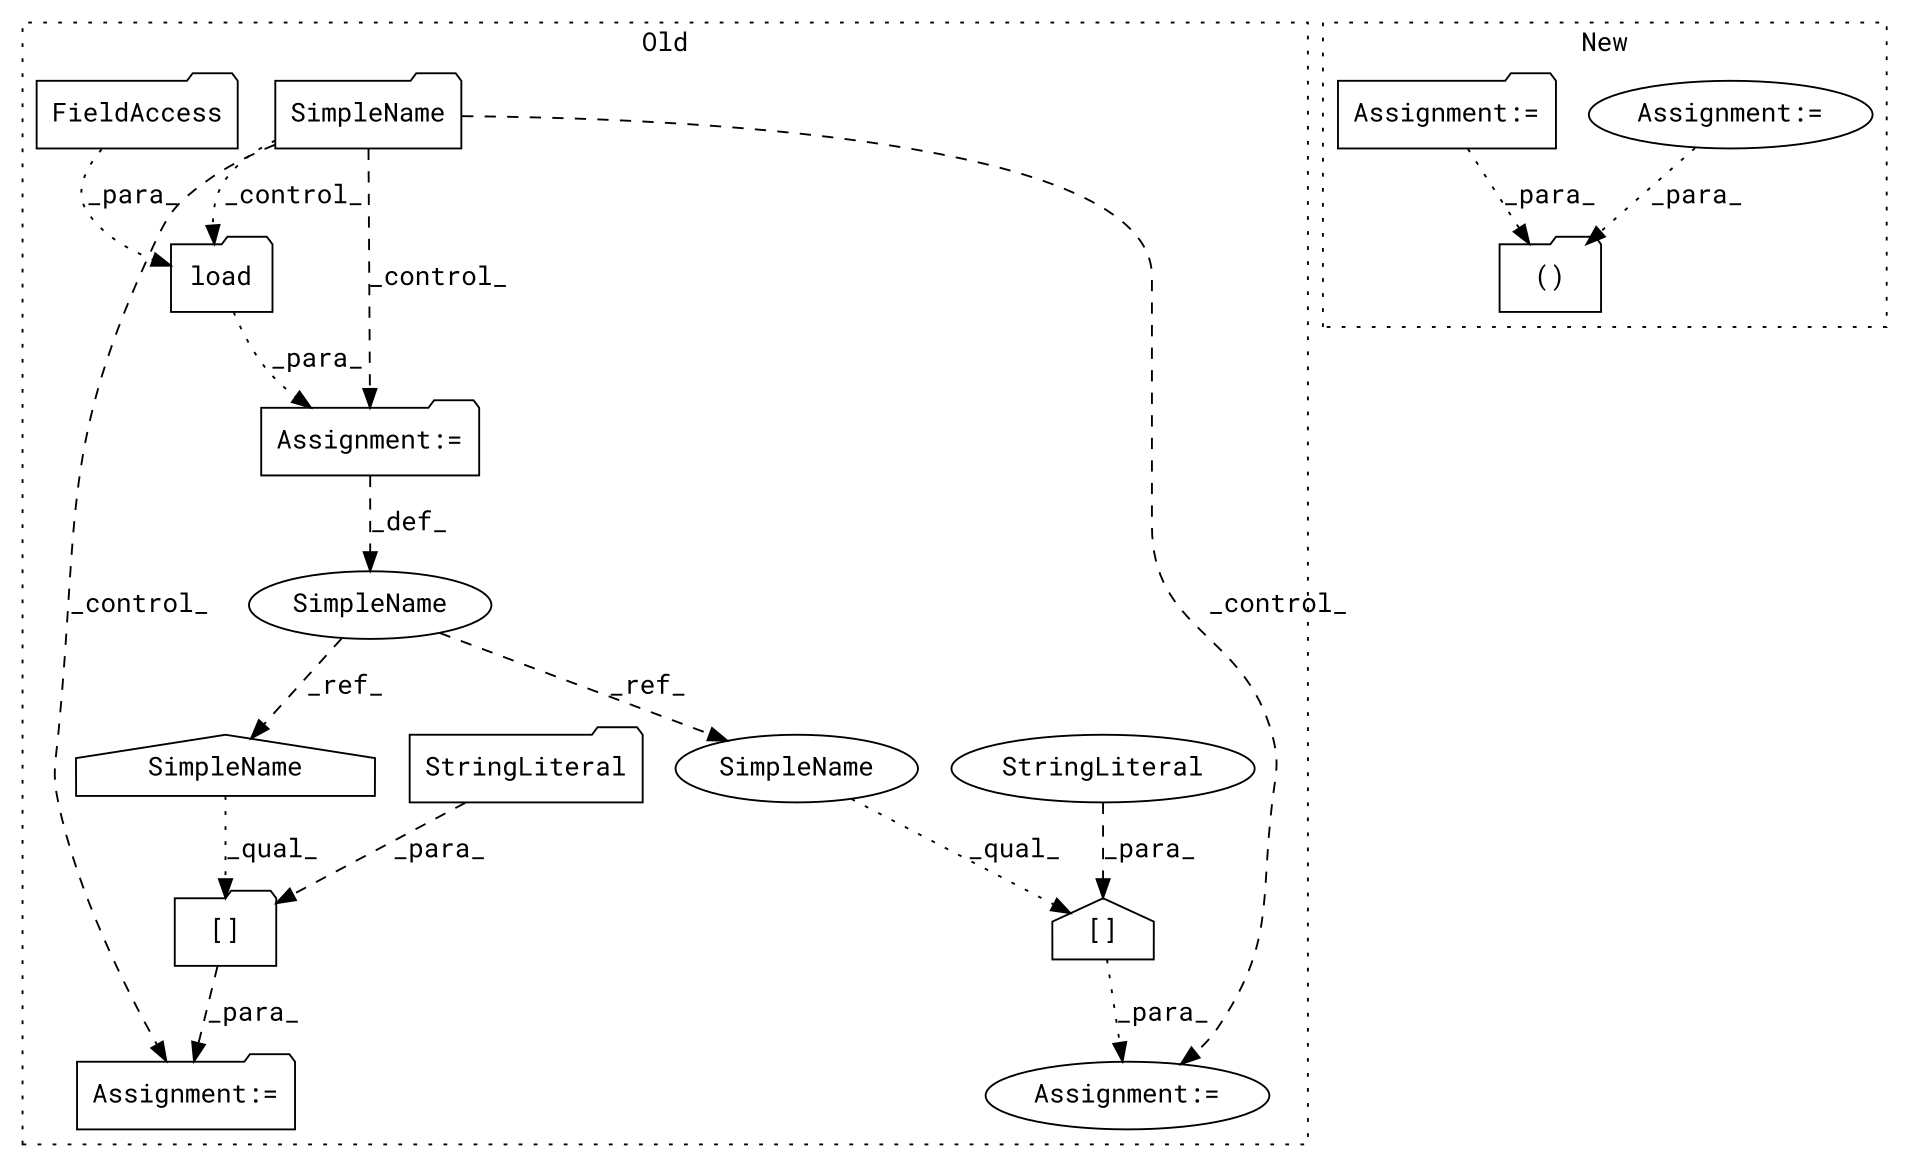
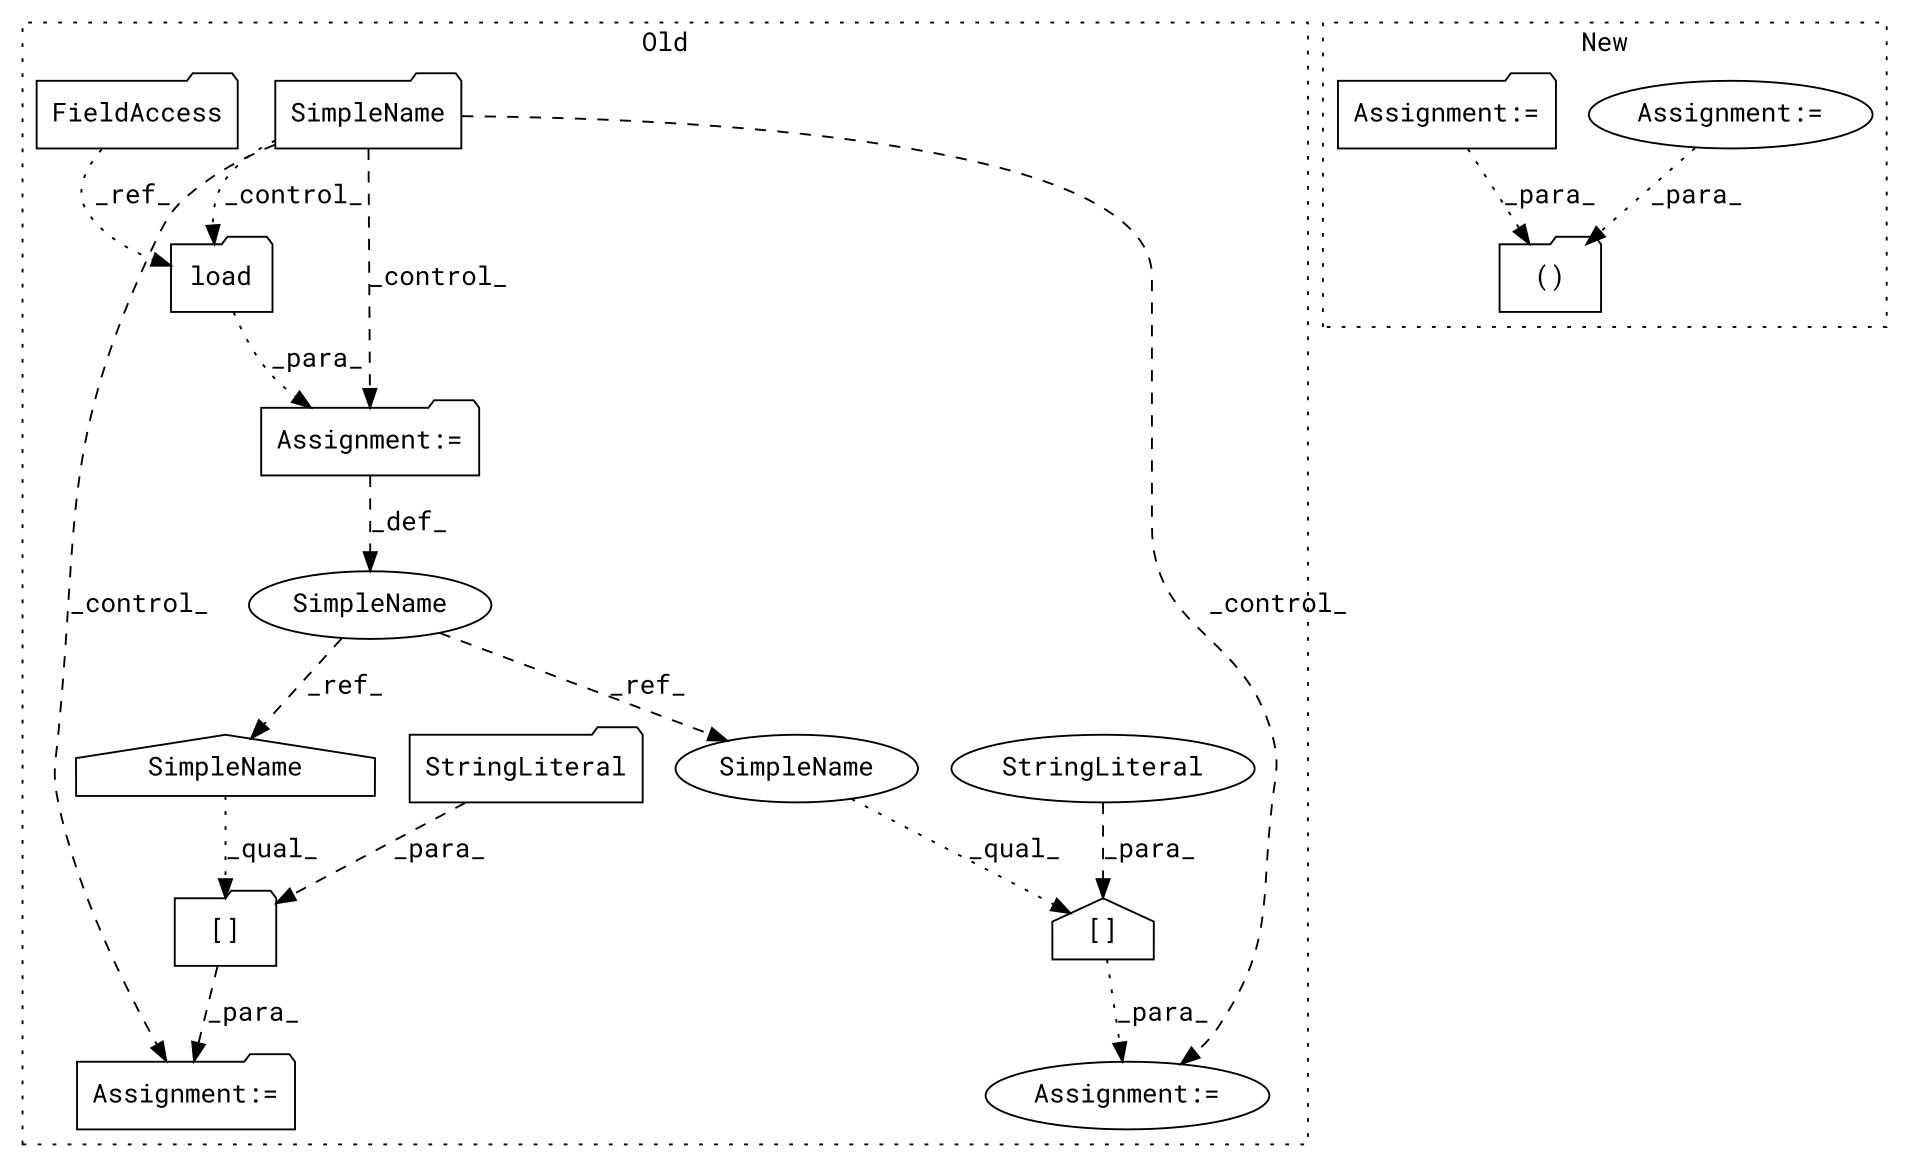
(133, 196) -> (133, 196)
